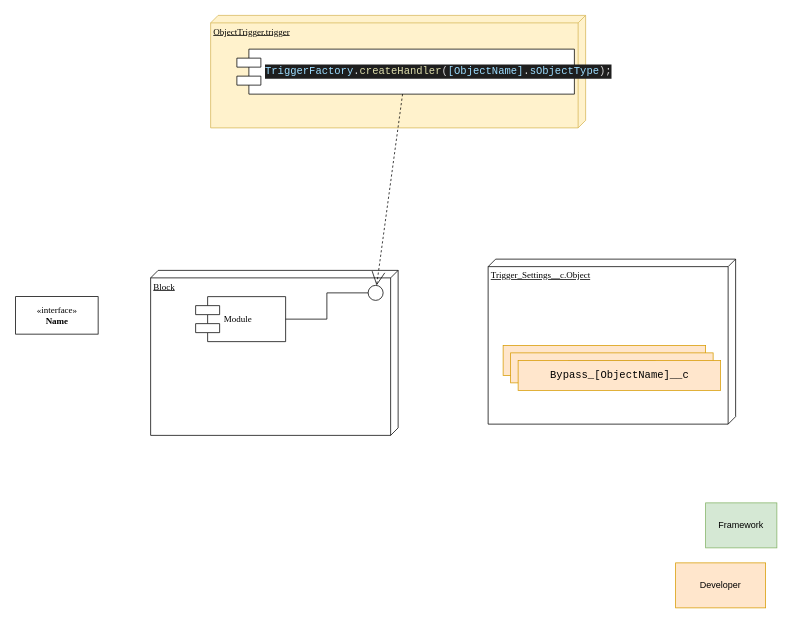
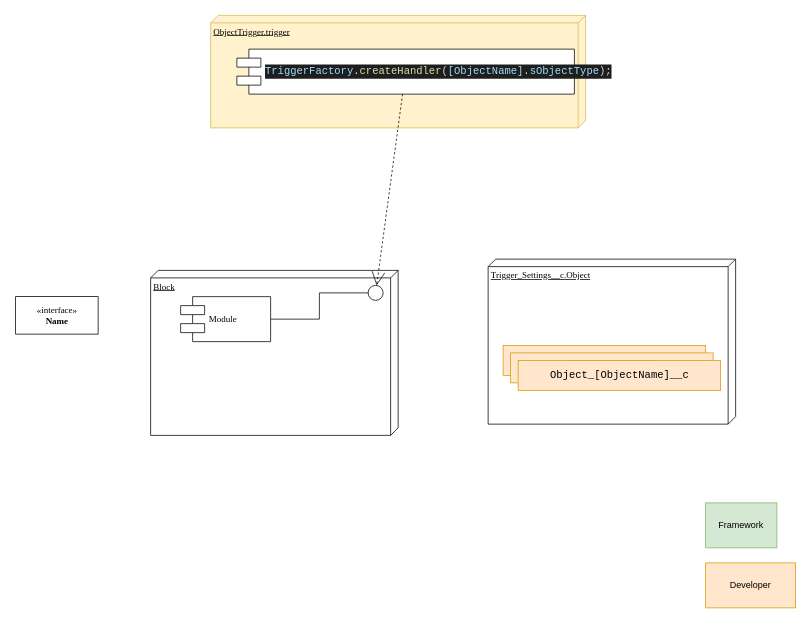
(240, 319) -> (225, 319)
(620, 375) -> (620, 375)
(720, 585) -> (750, 585)
